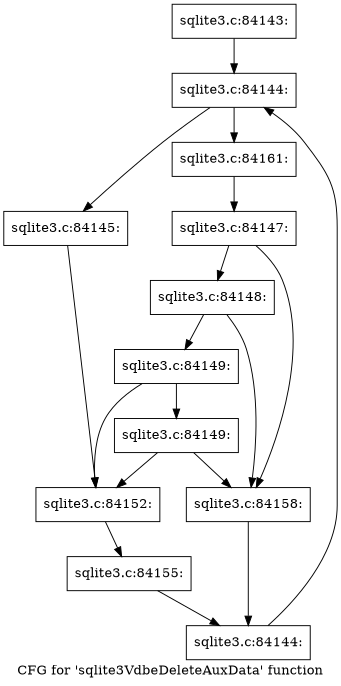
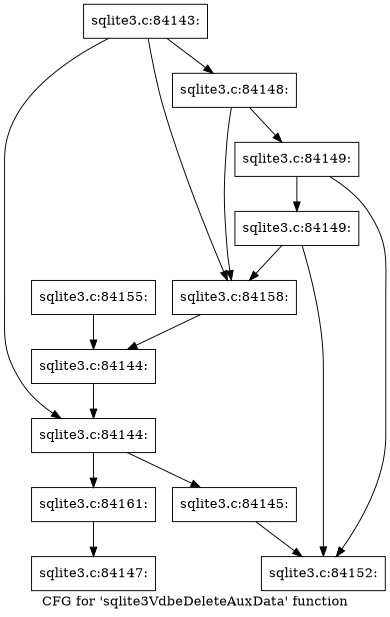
(225, 258) -> (186, 53)
(292, 359) -> (179, 157)
(112, 535) -> none
